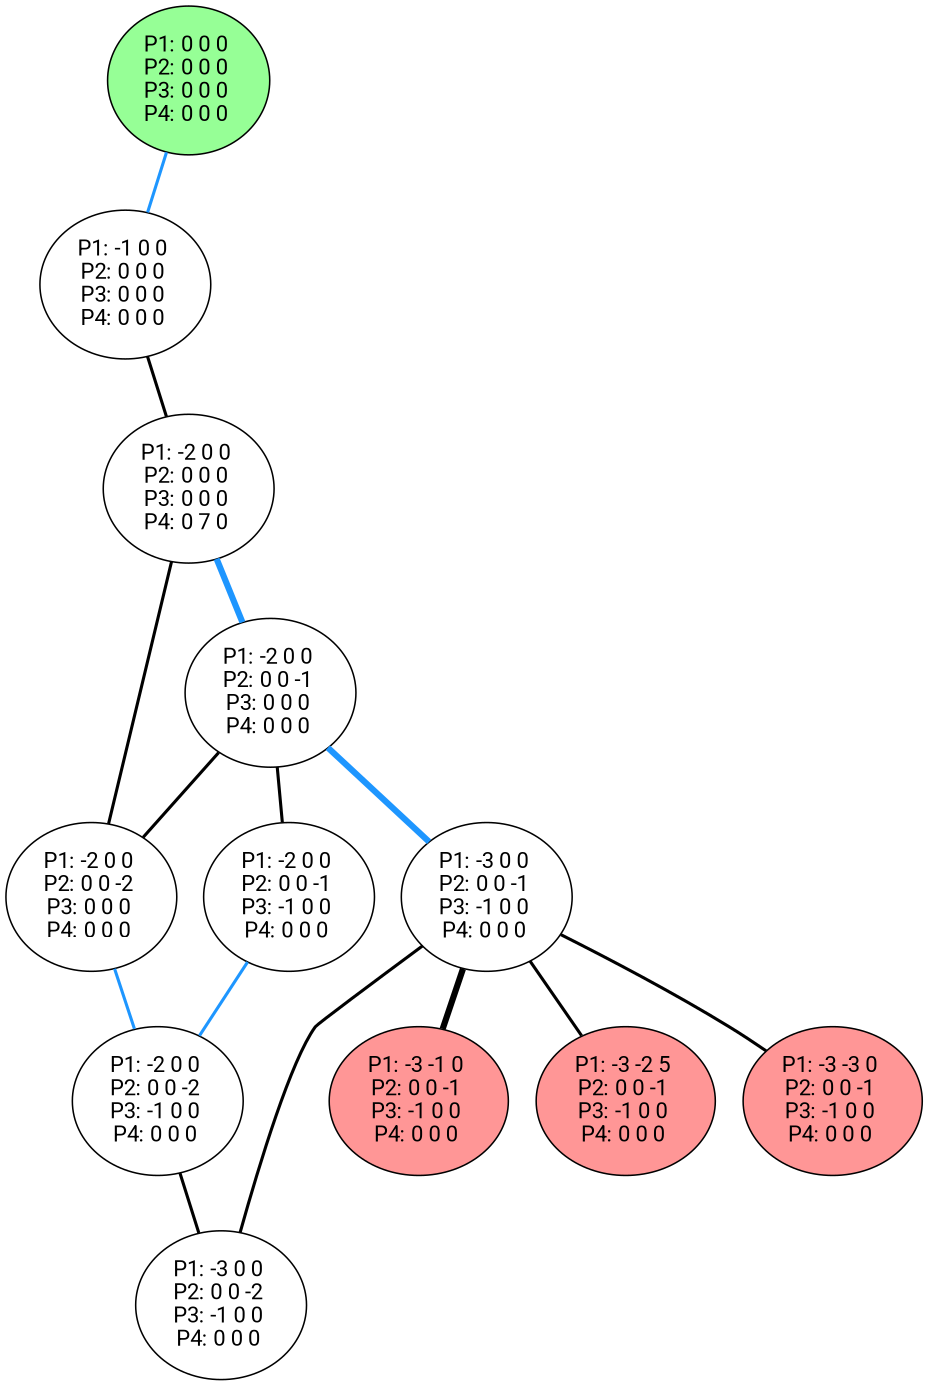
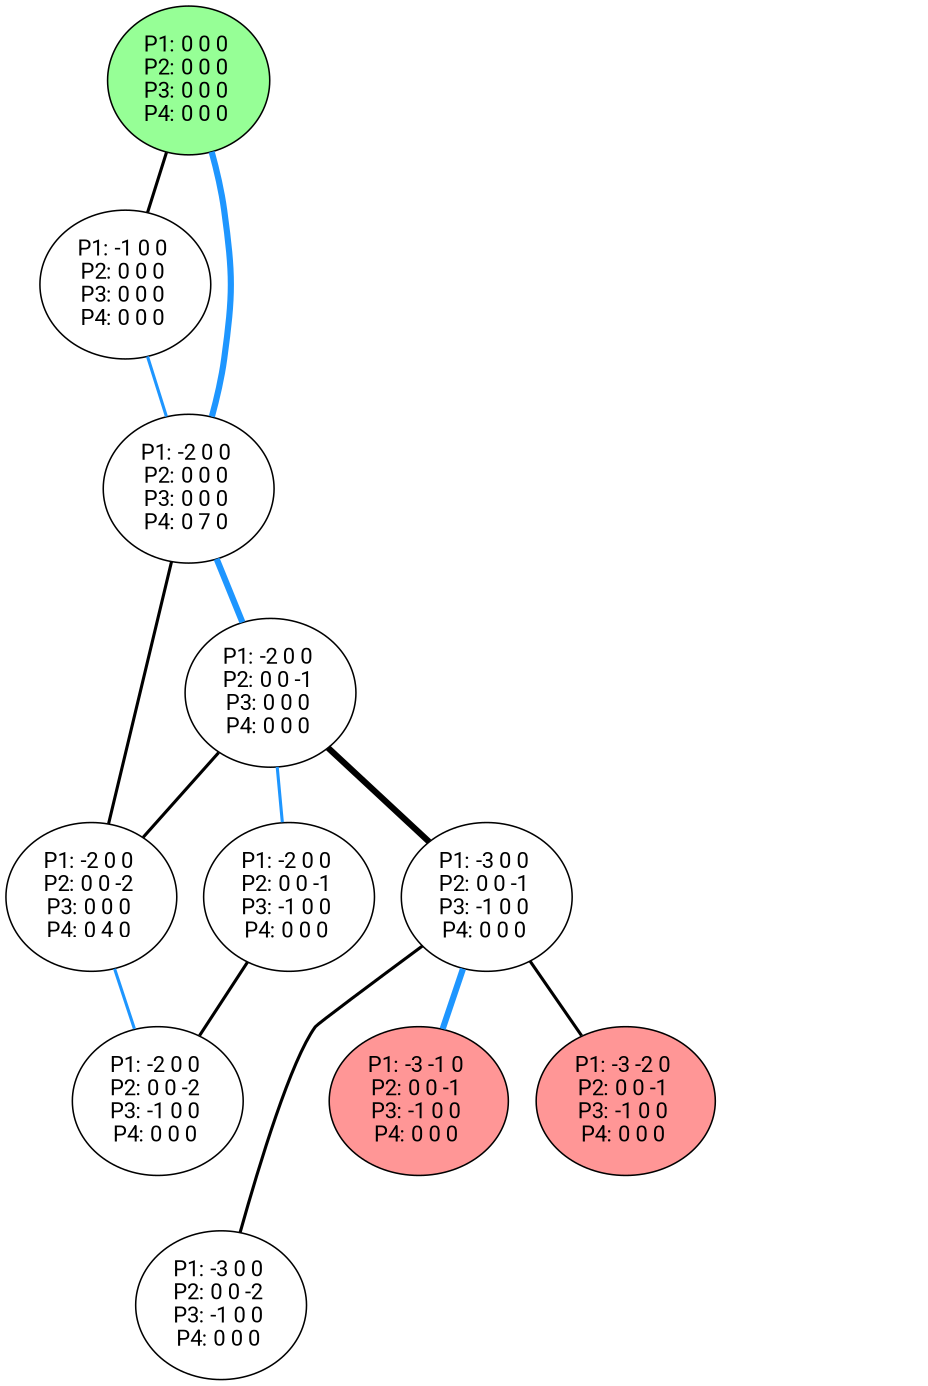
(157, 182) -> (157, 182)
none -> (231, 284)
(157, 386) -> (157, 386)
(280, 795) -> (280, 795)
(378, 795) -> (378, 795)
(91, 897) -> (91, 897)
(224, 999) -> (224, 999)
(453, 999) -> (453, 999)
(626, 1101) -> (626, 1101)
(833, 1101) -> none
(189, 1203) -> none
